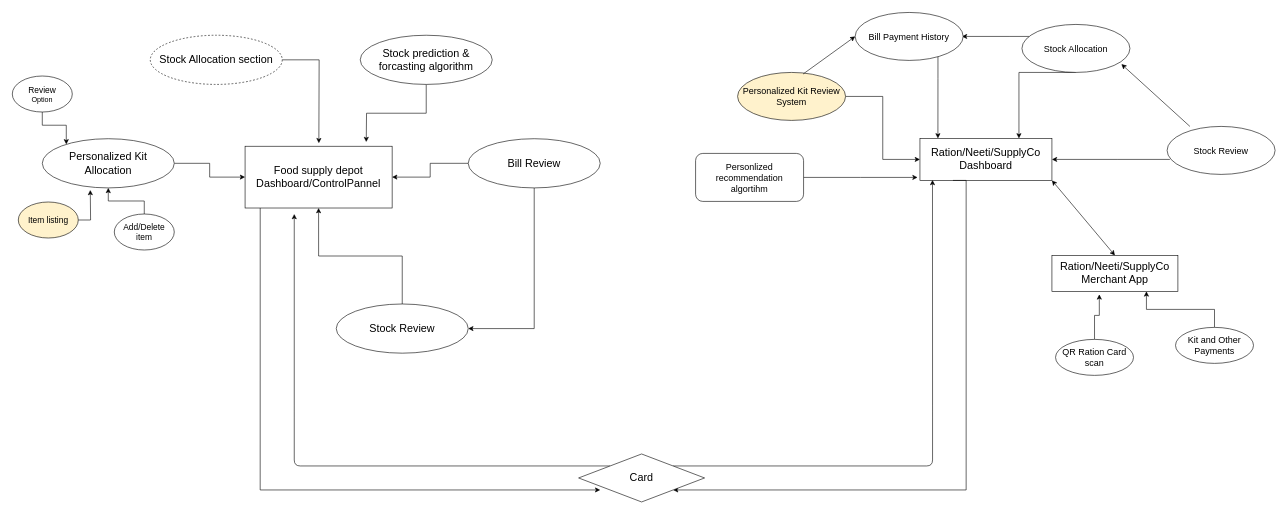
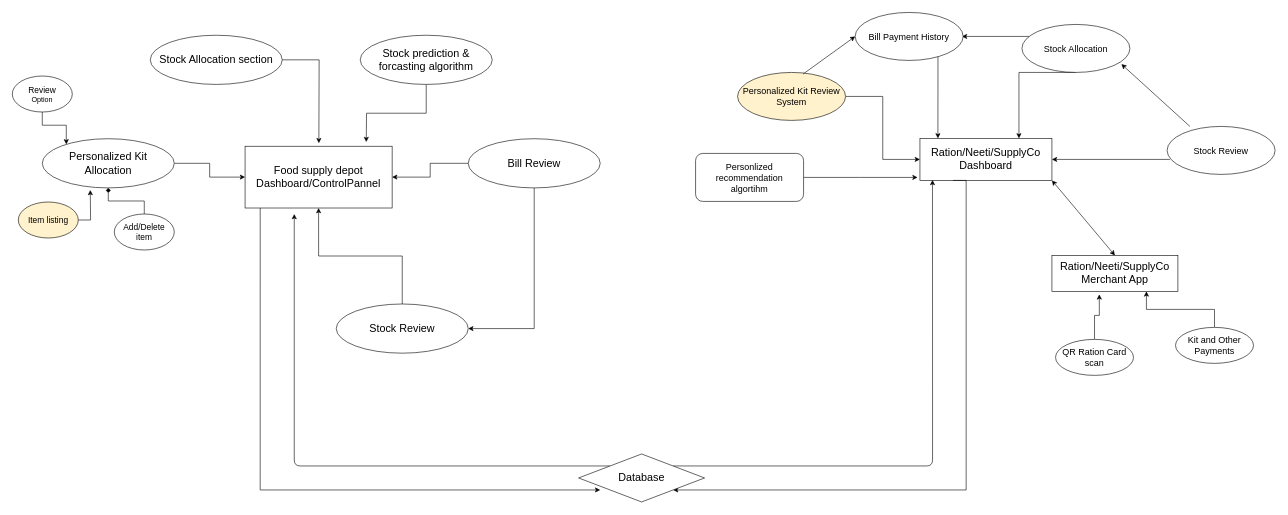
(216, 60) -> (216, 60)
(108, 193) -> (108, 193)
(642, 478) -> (642, 478)
